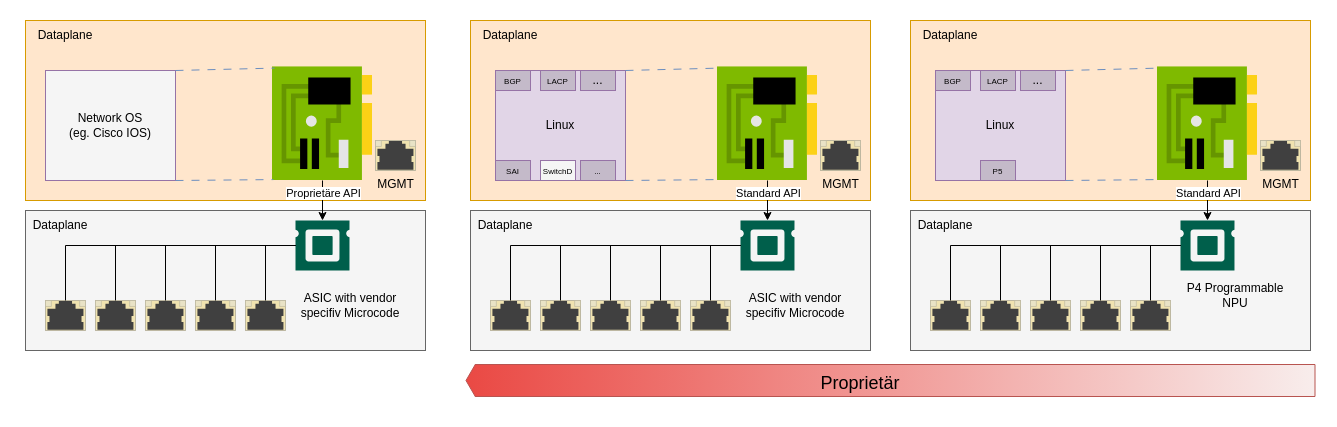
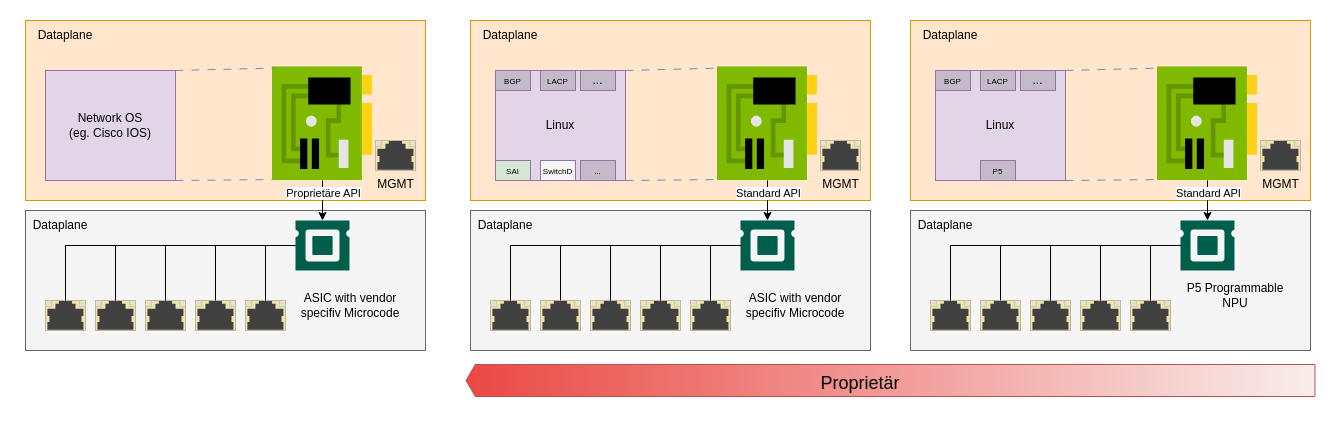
(111, 126) -> (111, 126)
(513, 171) -> (513, 171)
(1236, 296) -> (1236, 296)
